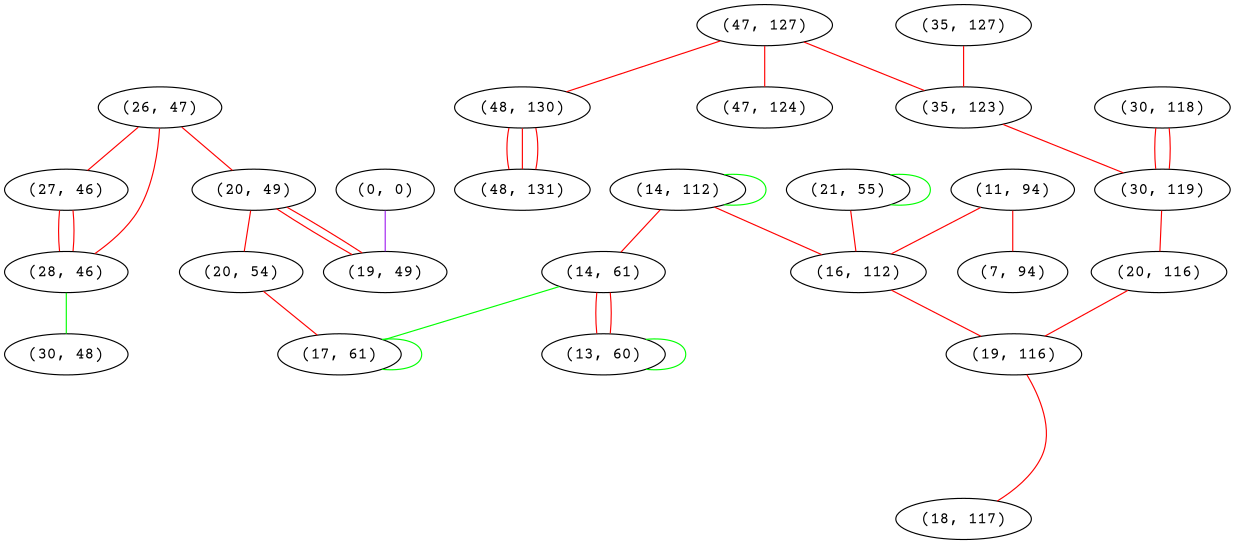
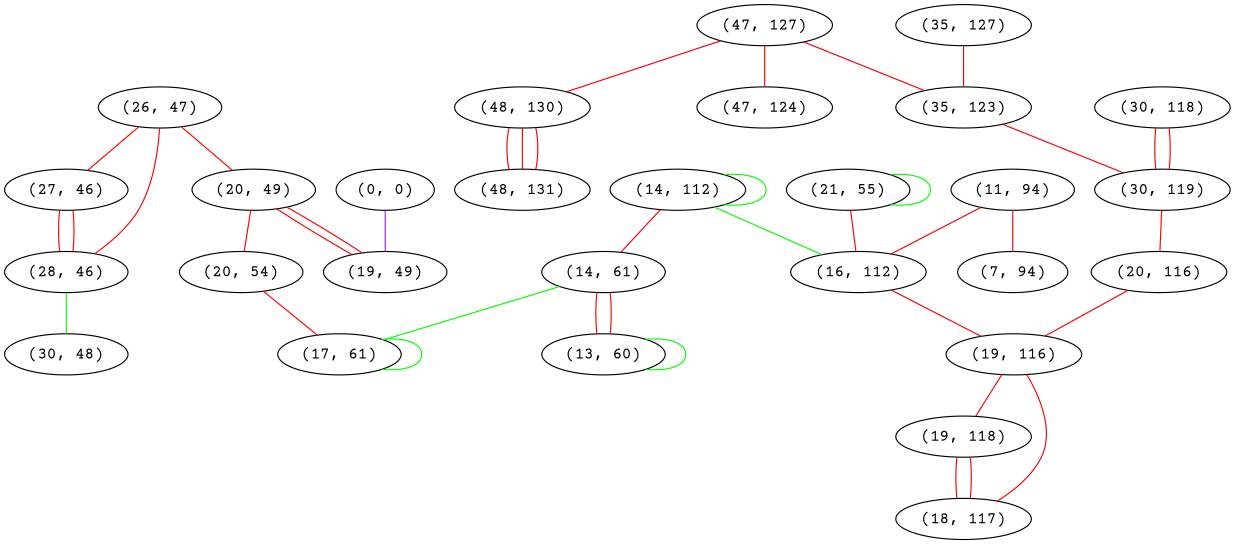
(768, 231) -> (768, 231)
none -> (964, 437)
